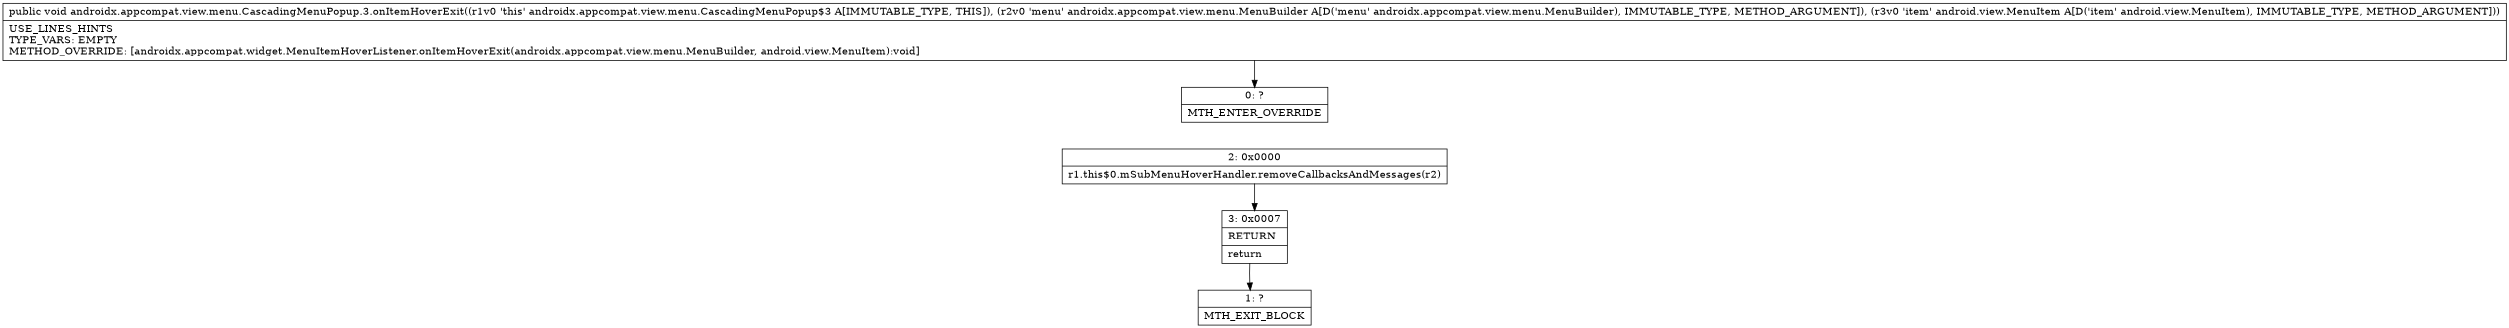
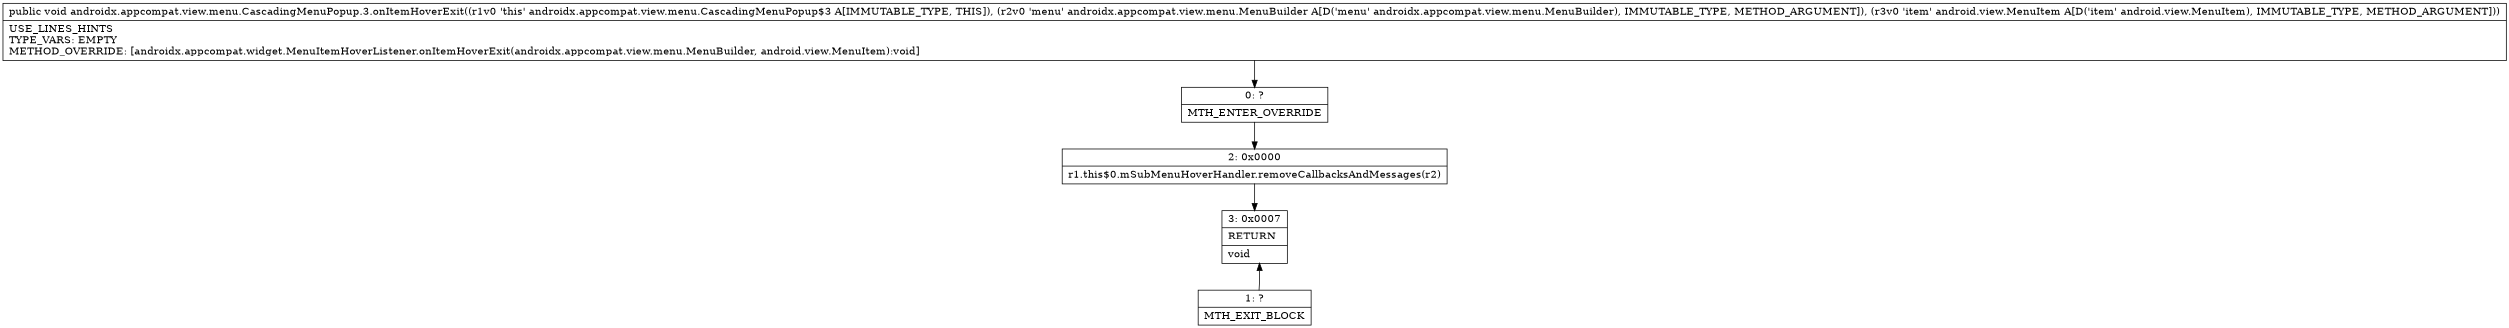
none -> (1255, 132)
(1245, 254) -> (1239, 254)
(1250, 273) -> (1260, 281)
